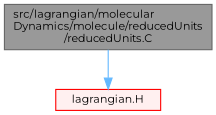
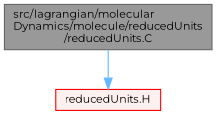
(108, 100) -> (108, 100)
